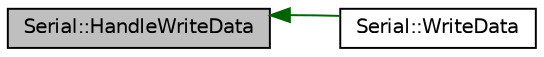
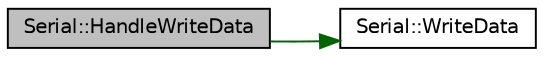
(315, 15) -> (295, 42)
